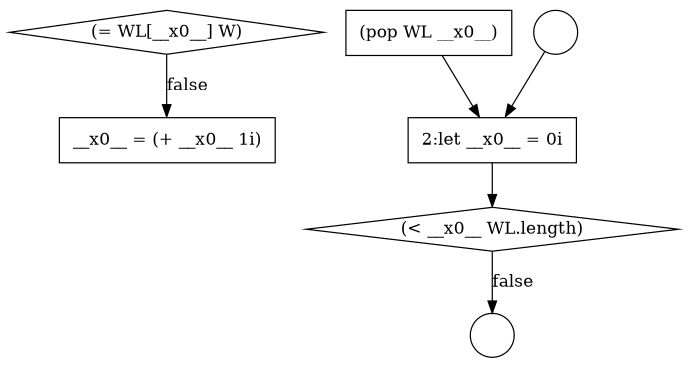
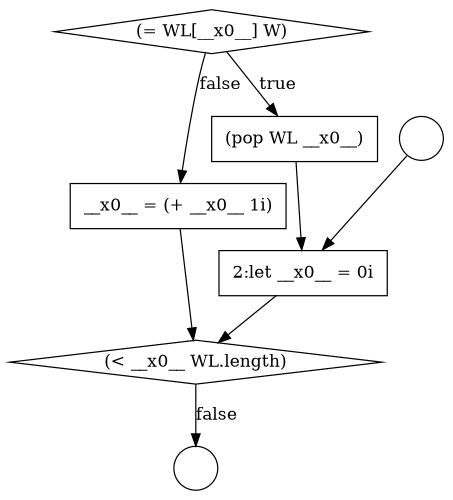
none -> (248, 79)
none -> (186, 278)
